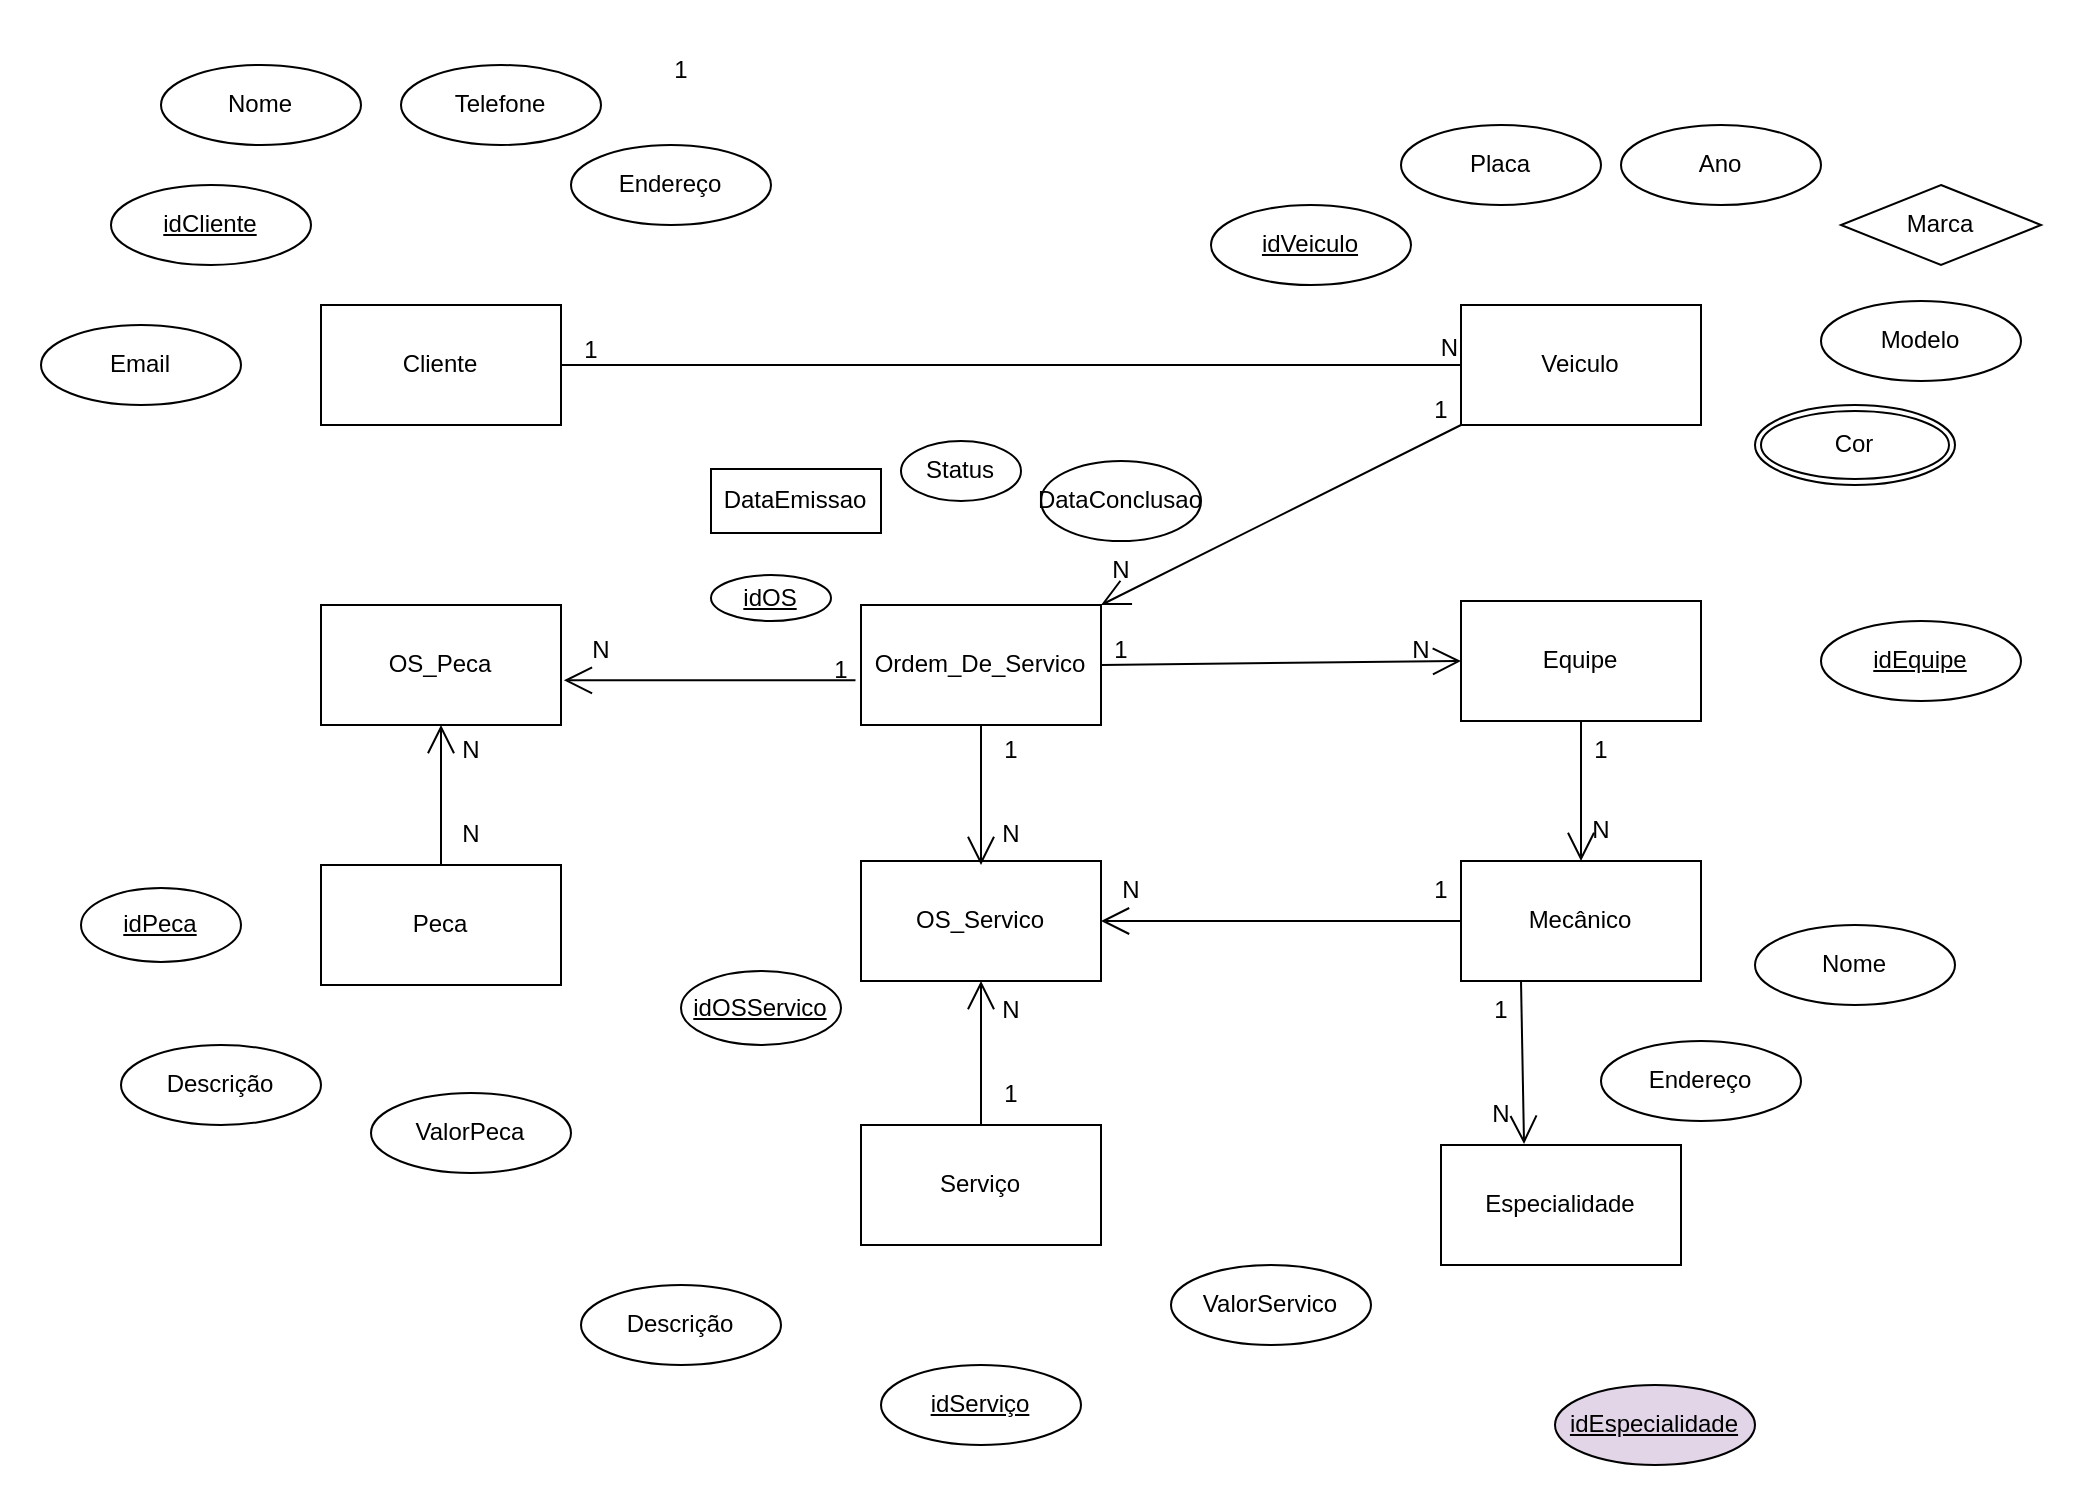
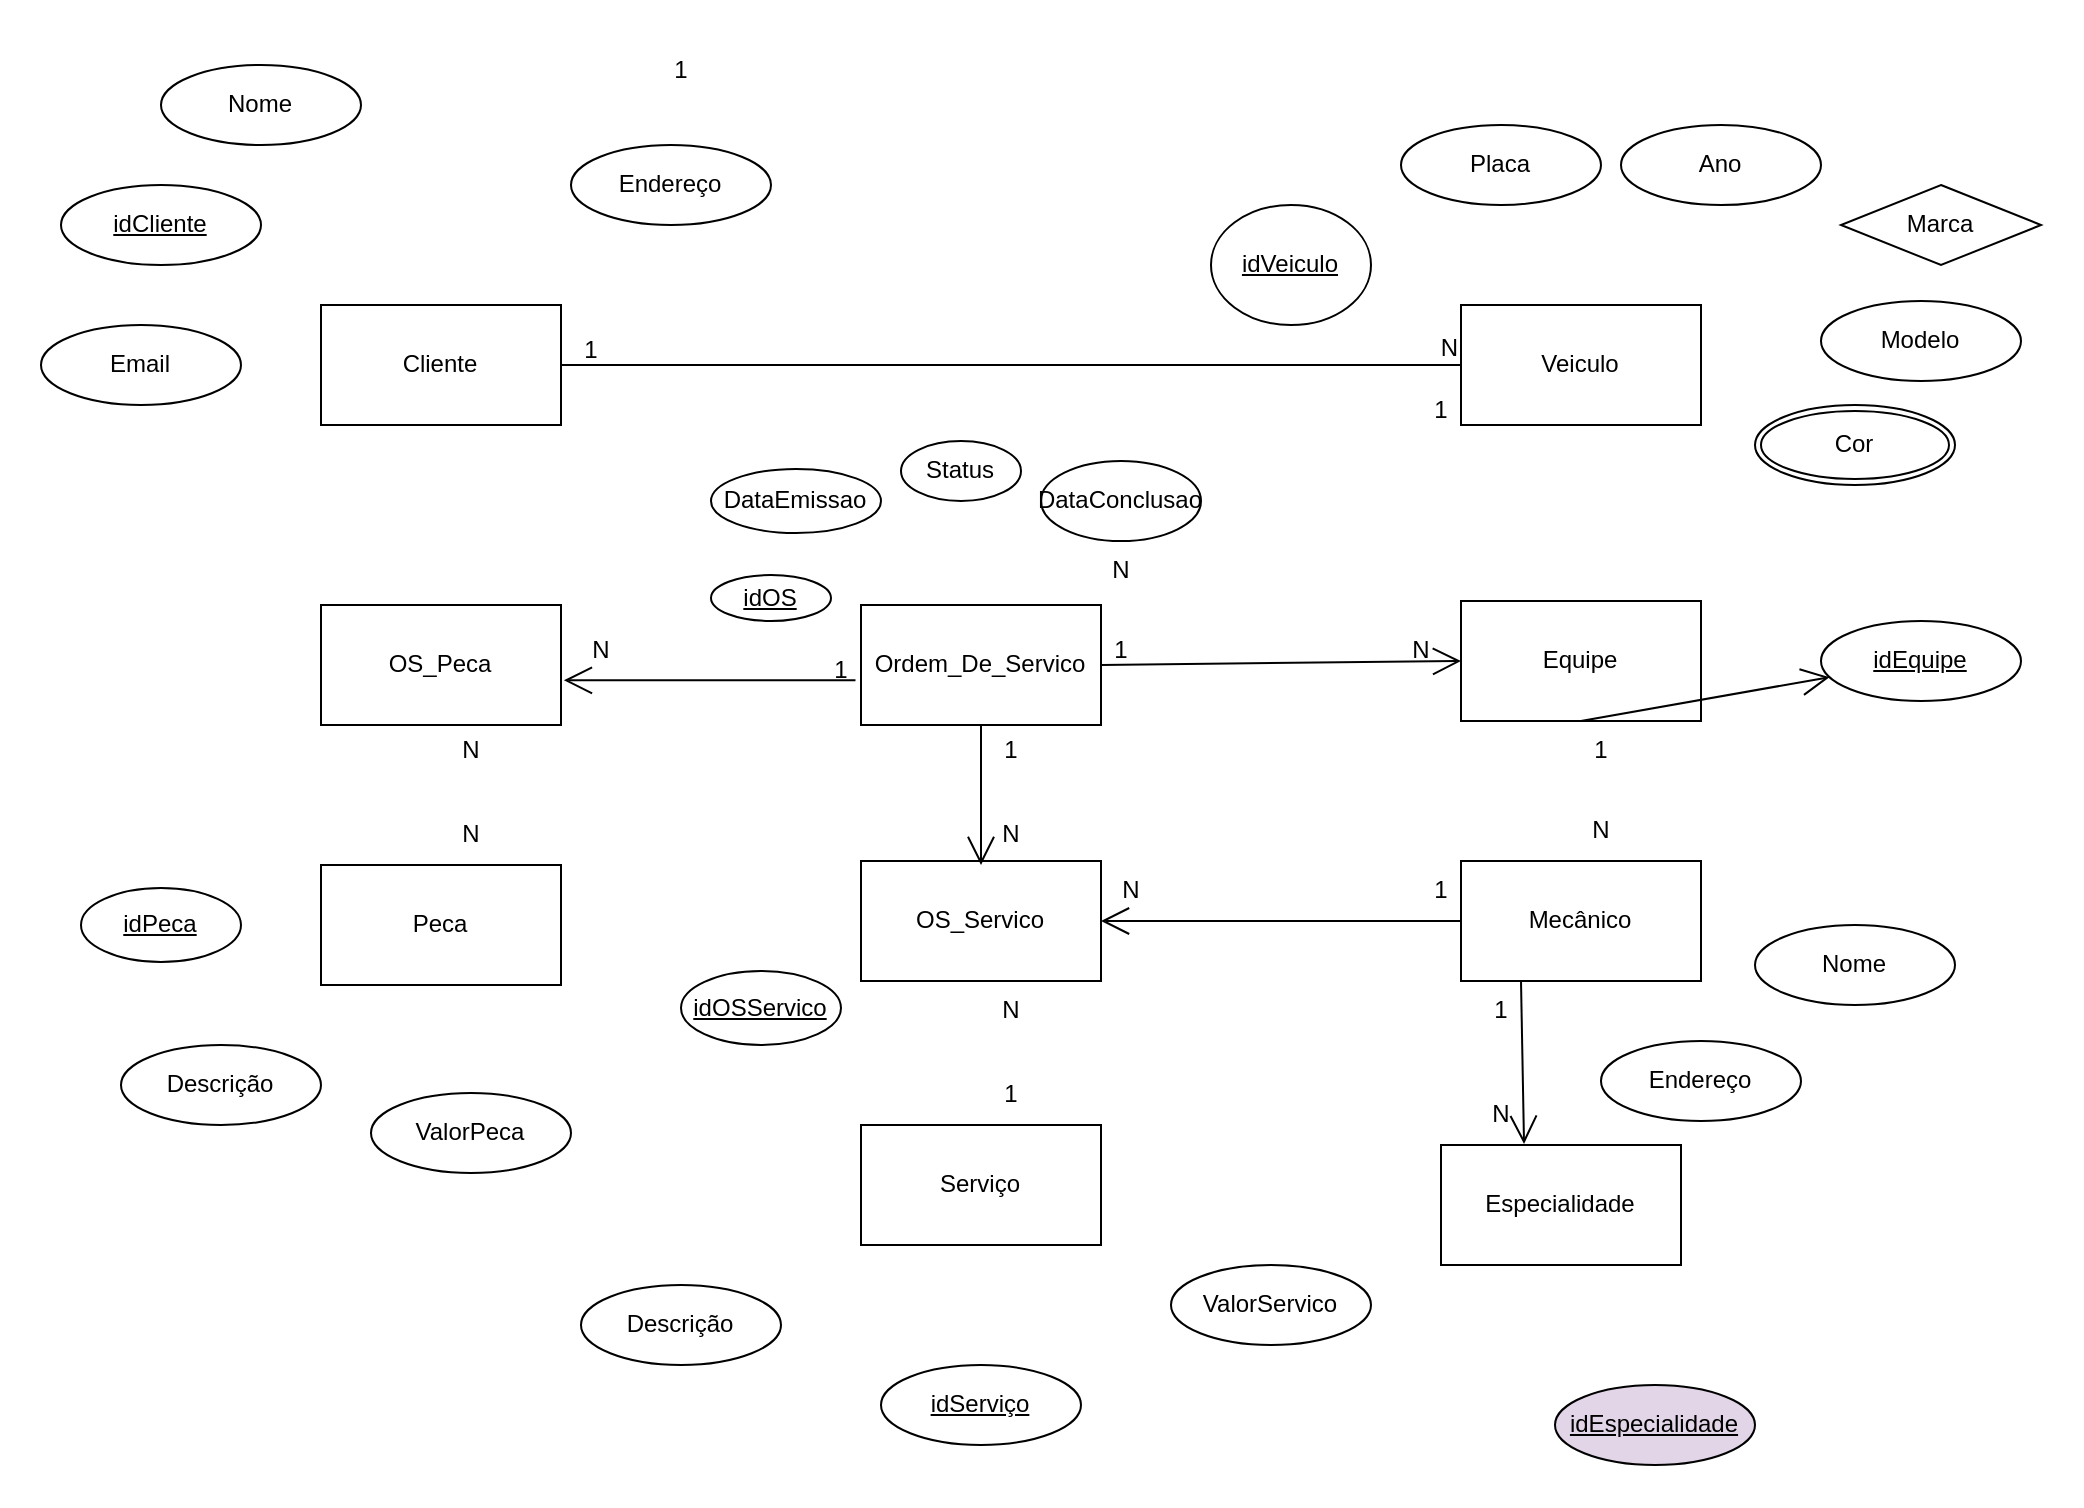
(501, 105) -> none
(211, 225) -> (161, 225)
(1311, 245) -> (1291, 265)
(796, 501) -> (796, 501)
(1283, 514) -> none
(1581, 788) -> (1703, 700)
(441, 798) -> none
(981, 1056) -> none
